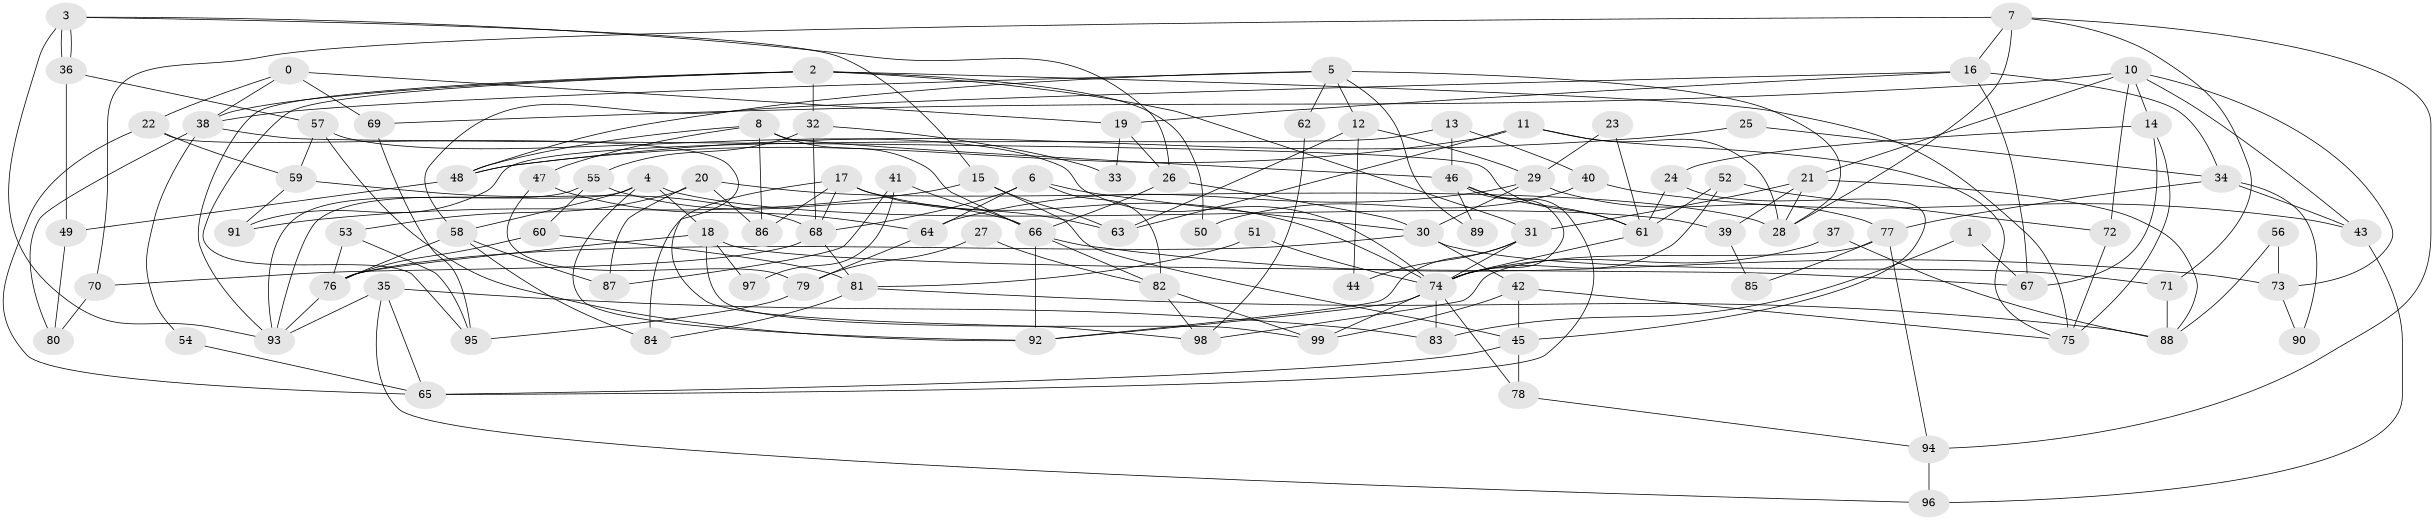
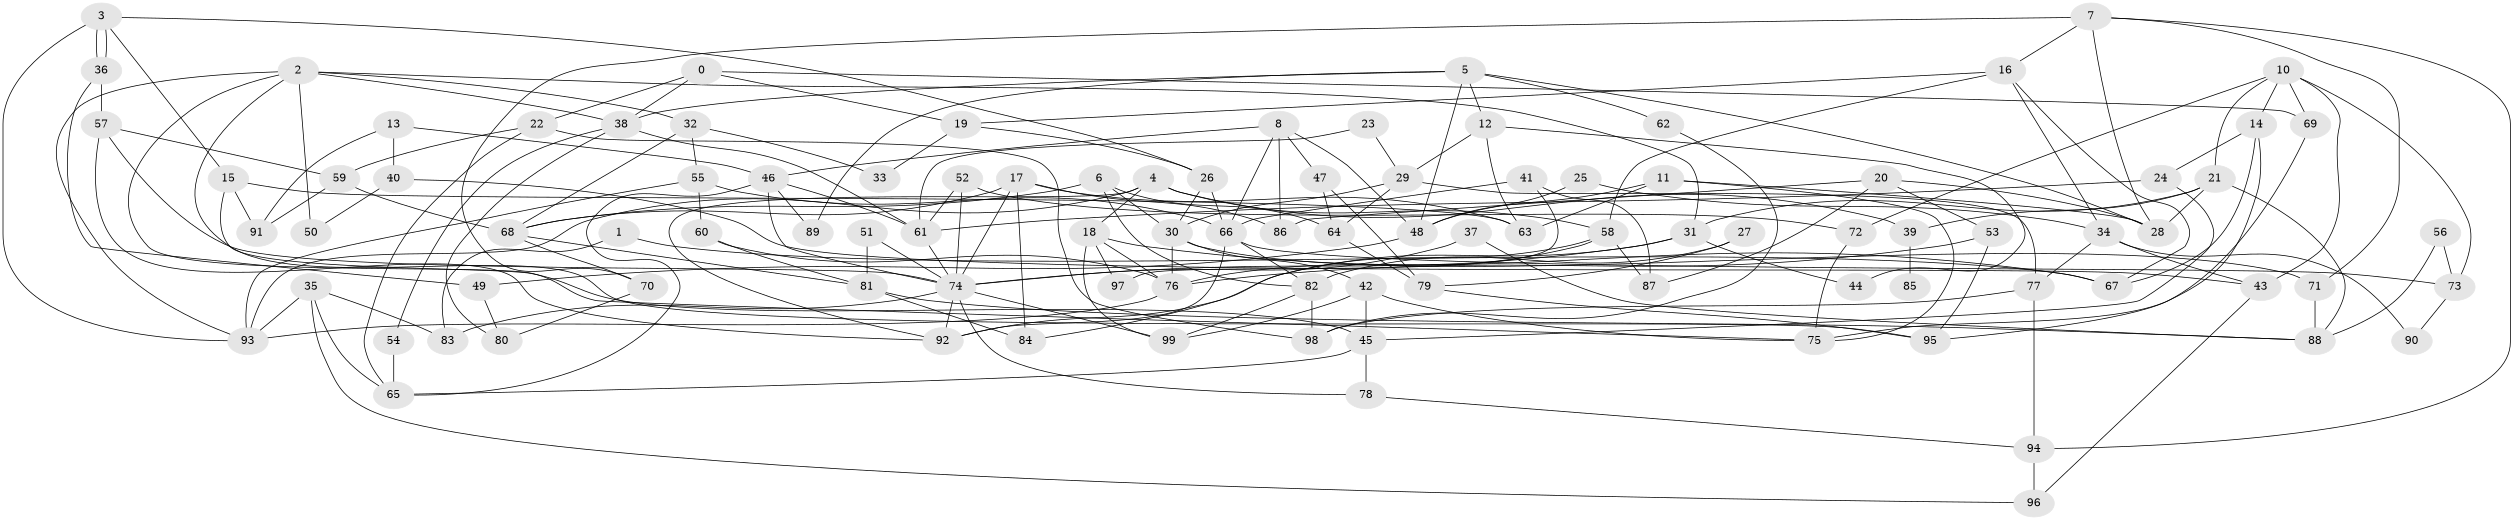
(1836, 256) -> none
